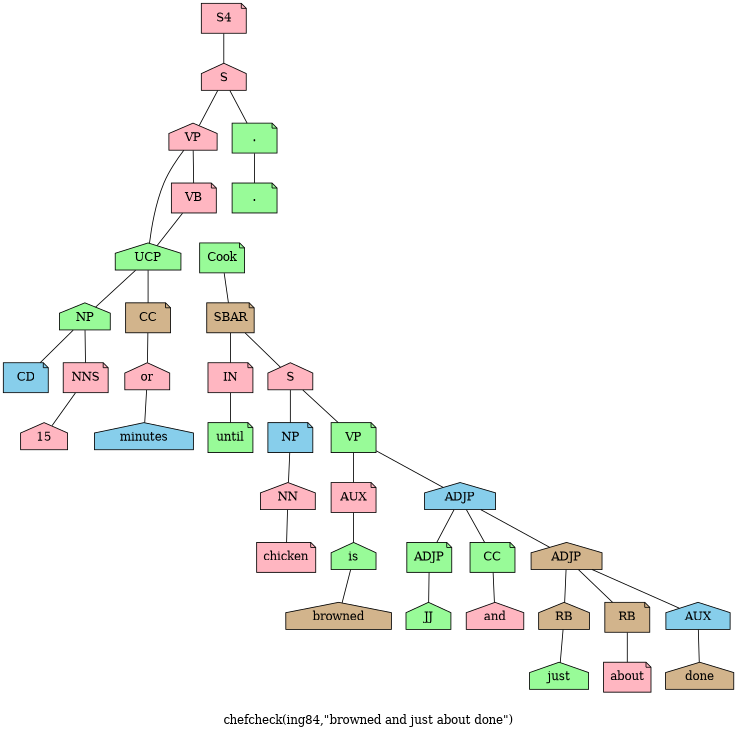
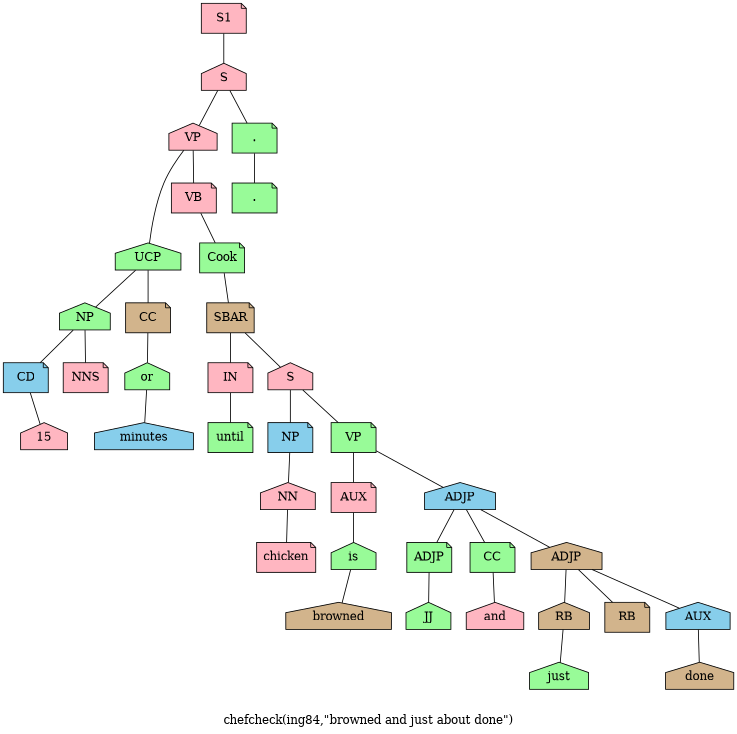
(224, 18) -> (224, 18)
(170, 229) -> (208, 228)
(147, 378) -> (147, 378)
(64, 409) -> (35, 409)
(627, 677) -> none
